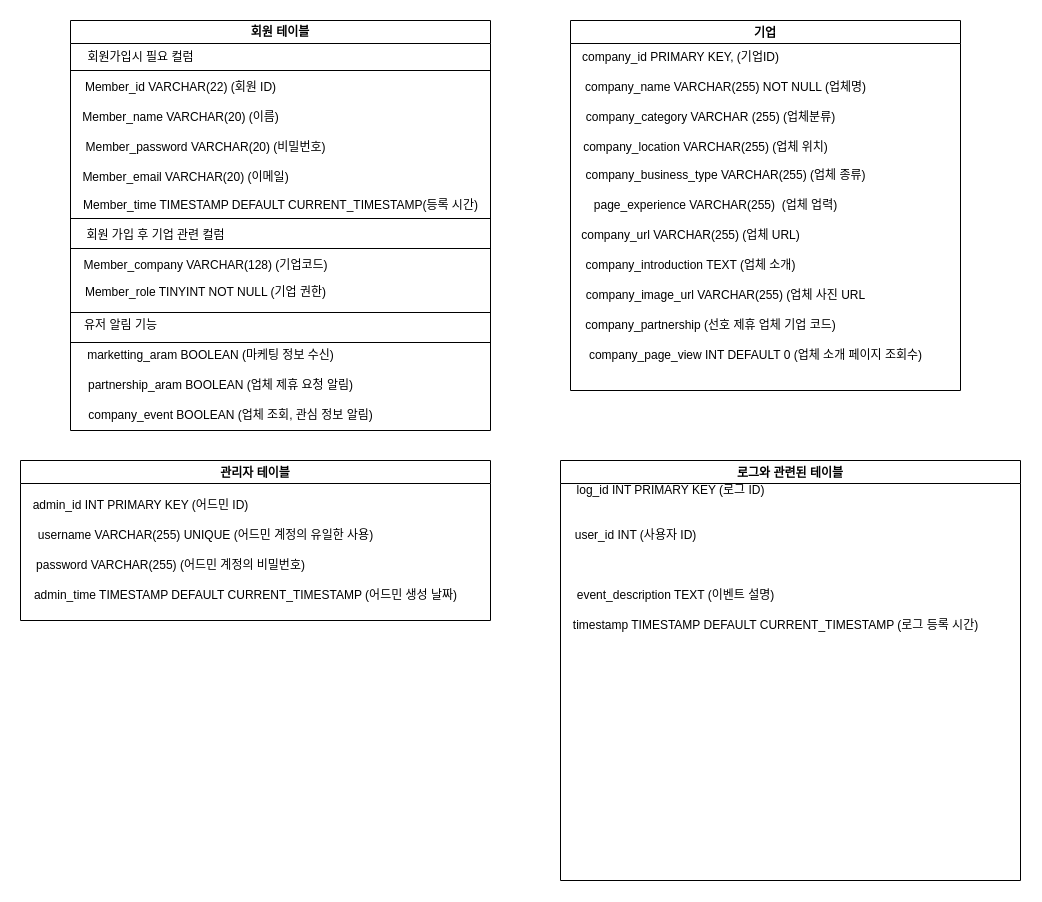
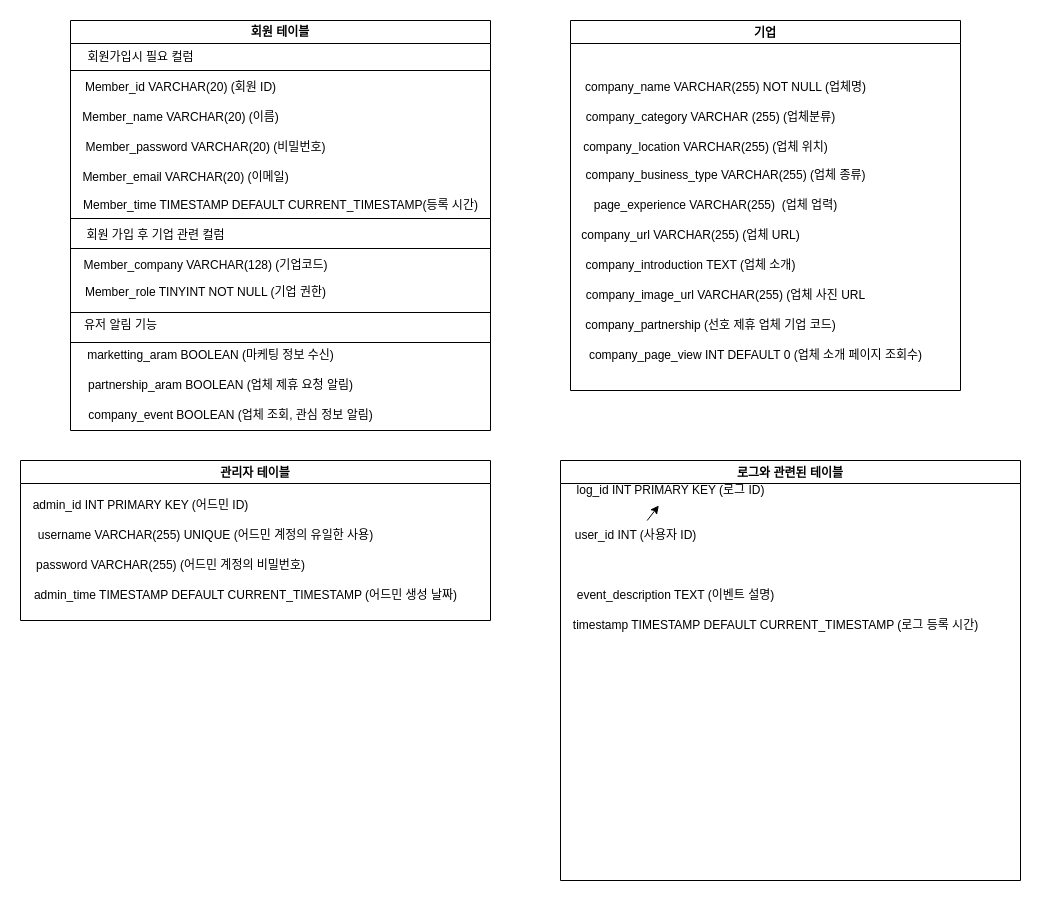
(681, 58) -> none
(181, 88) -> (181, 88)
none -> (651, 516)
